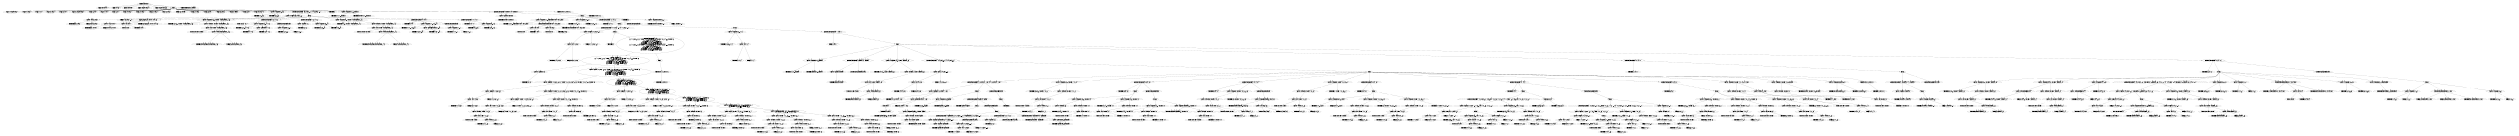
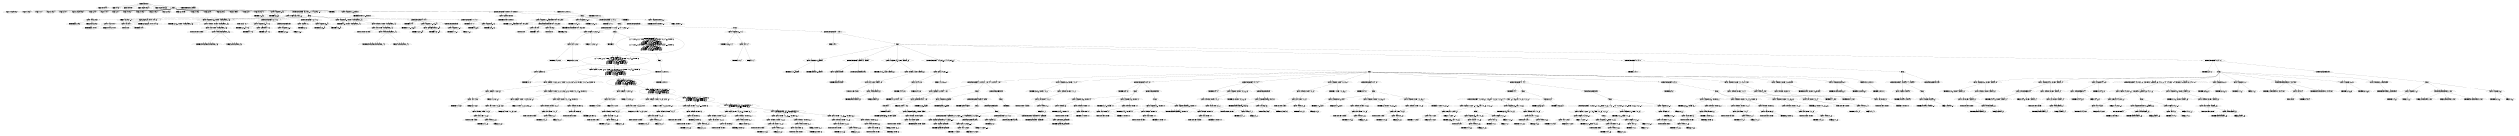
(339, 16) -> none
(1027, 112) -> none
(1648, 116) -> none
(1707, 116) -> (1707, 116)
